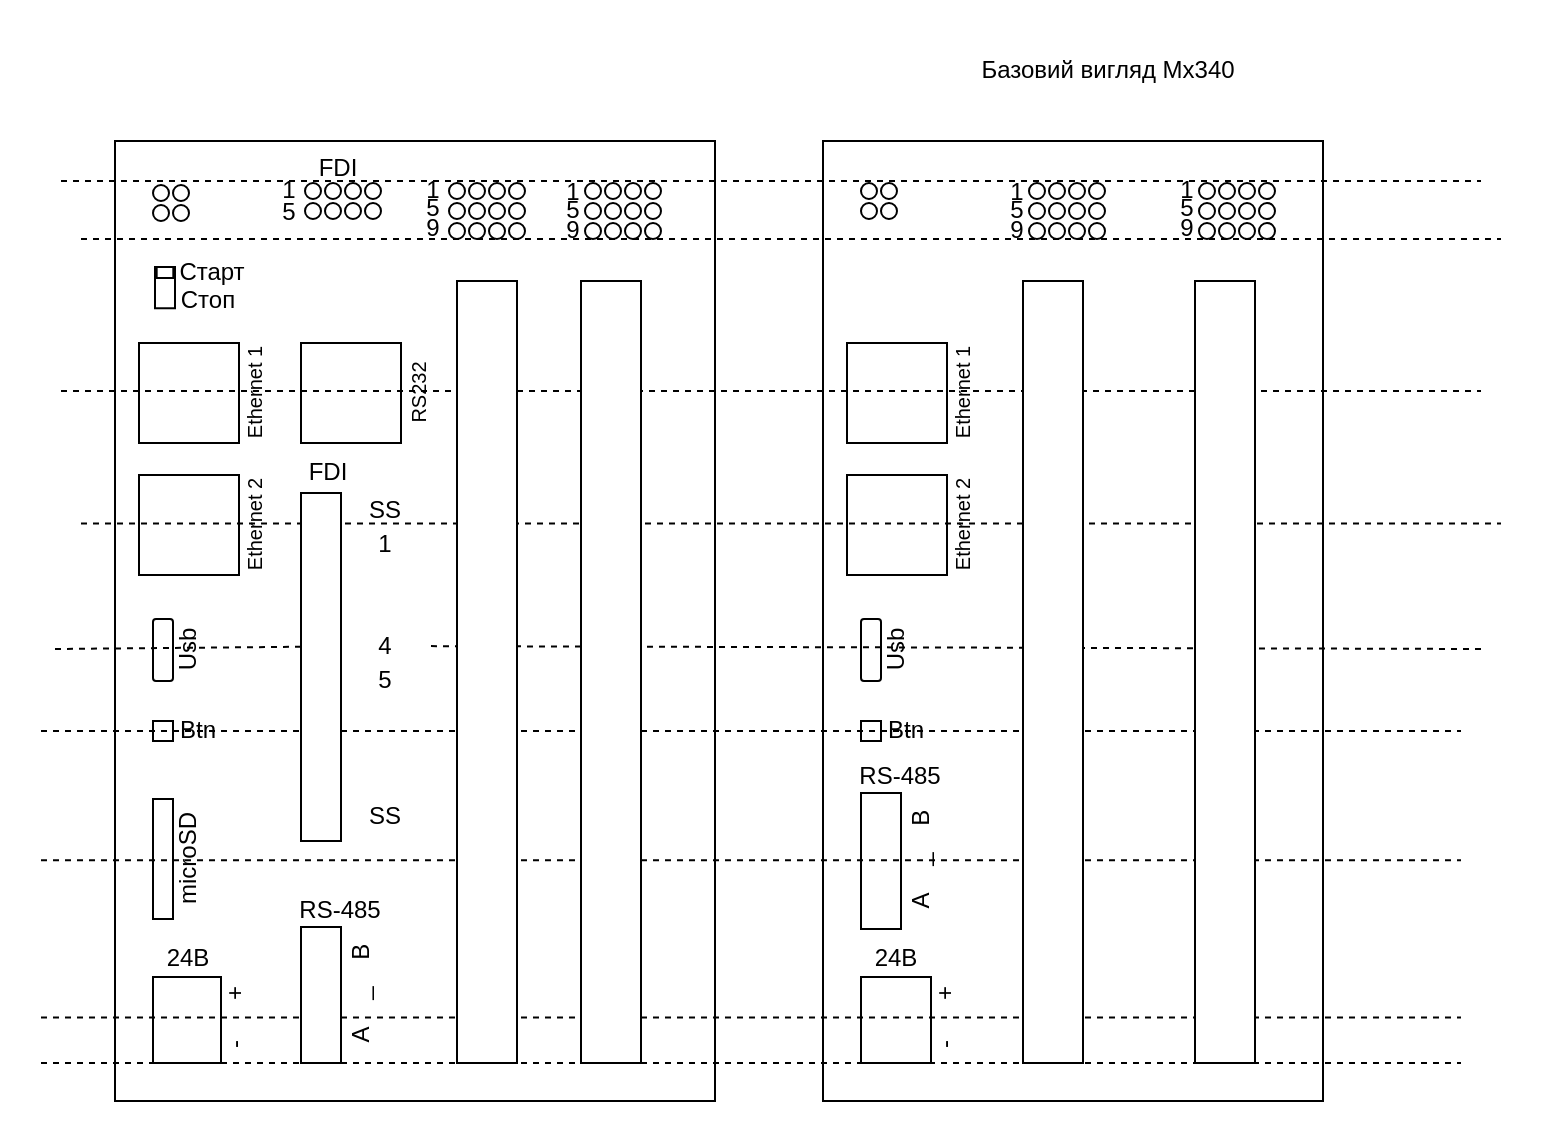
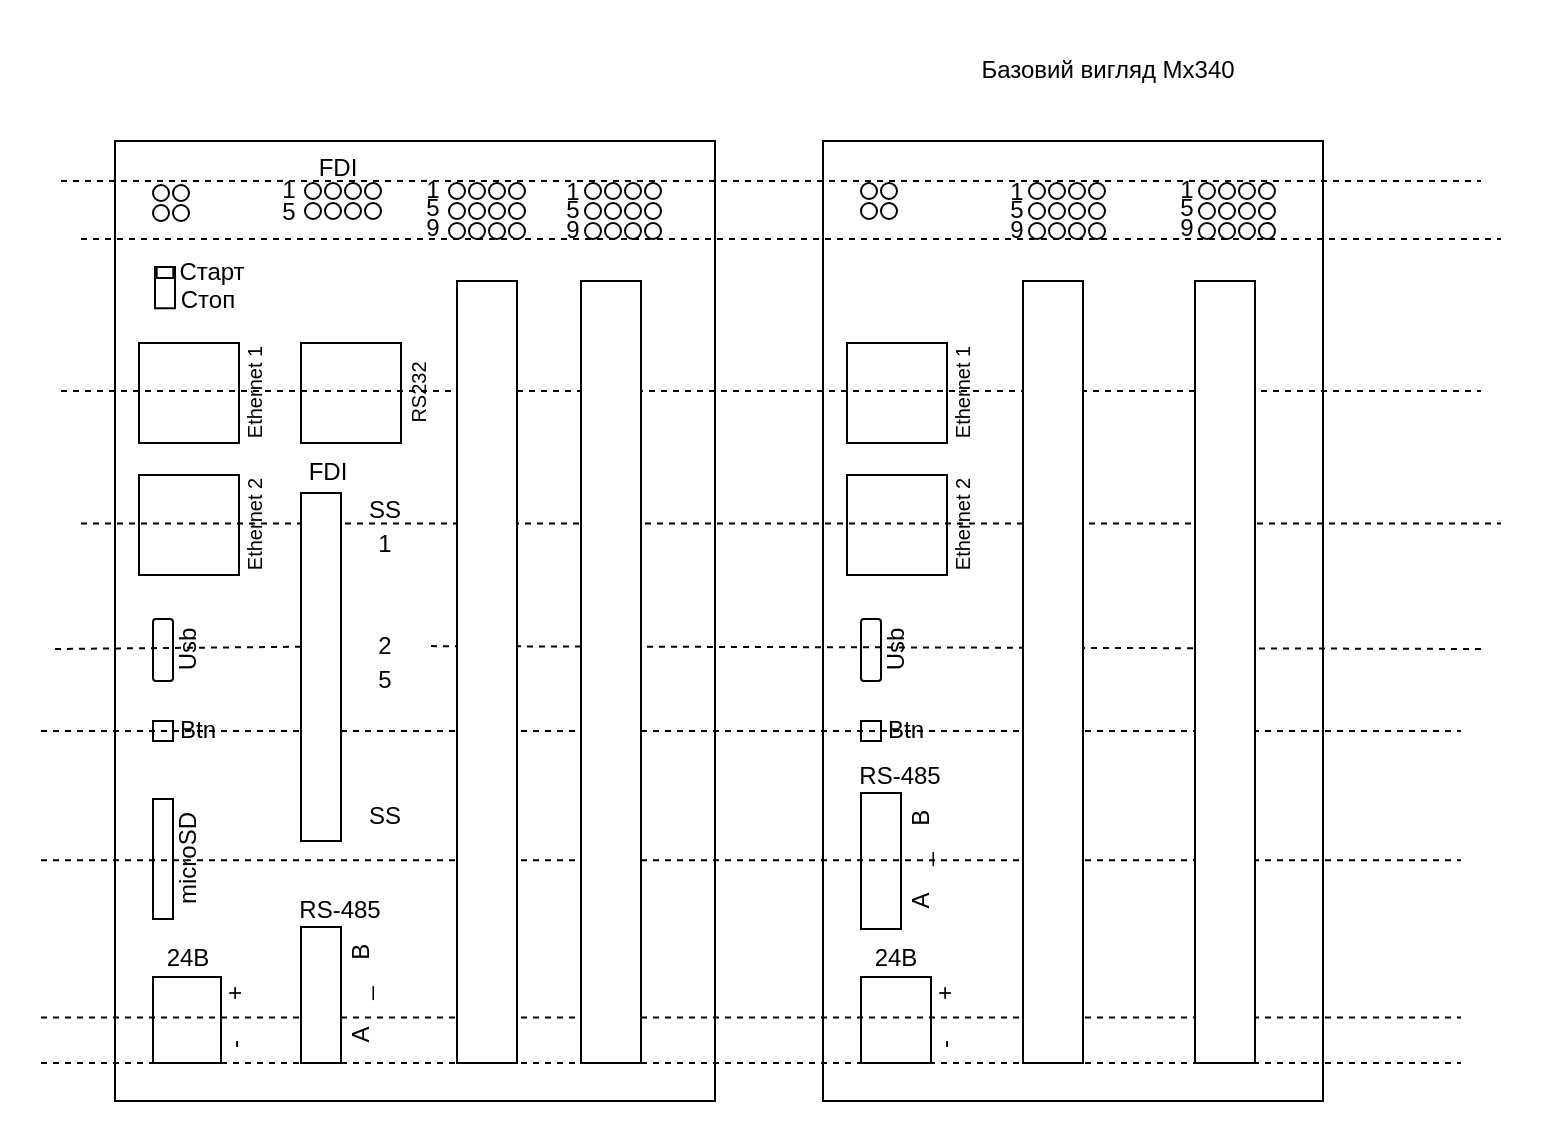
(386, 647) -> (386, 647)
